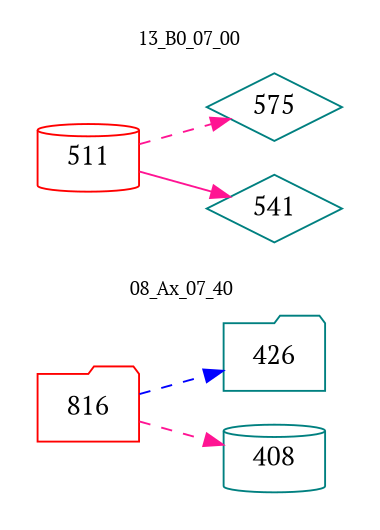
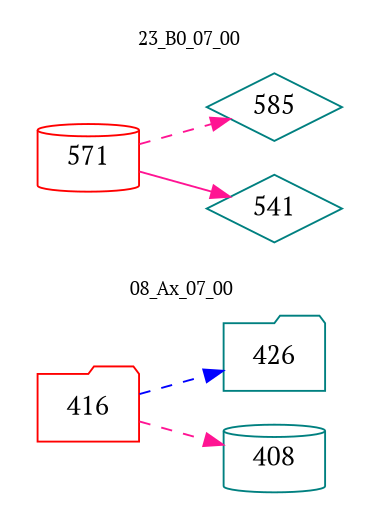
(190, 40) -> (190, 40)
(274, 107) -> (274, 107)
(88, 158) -> (88, 158)
(181, 290) -> (181, 290)
(88, 408) -> (88, 408)
